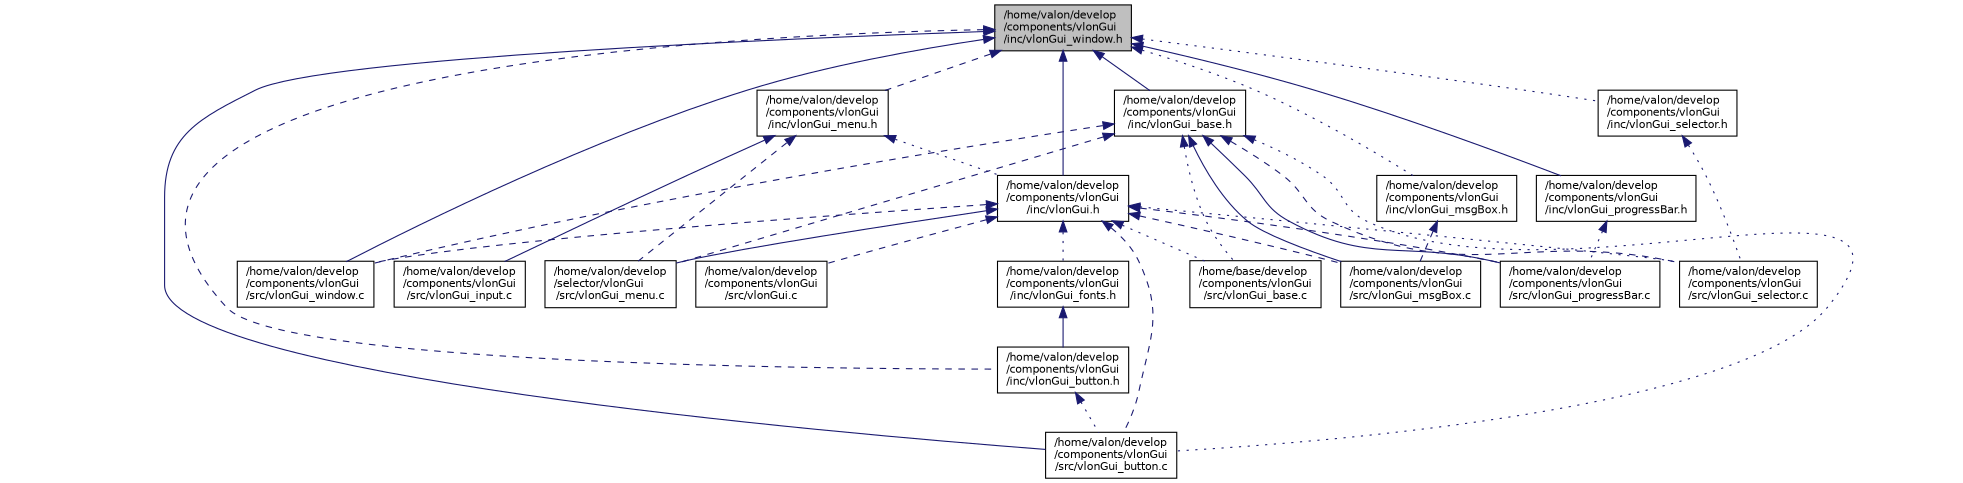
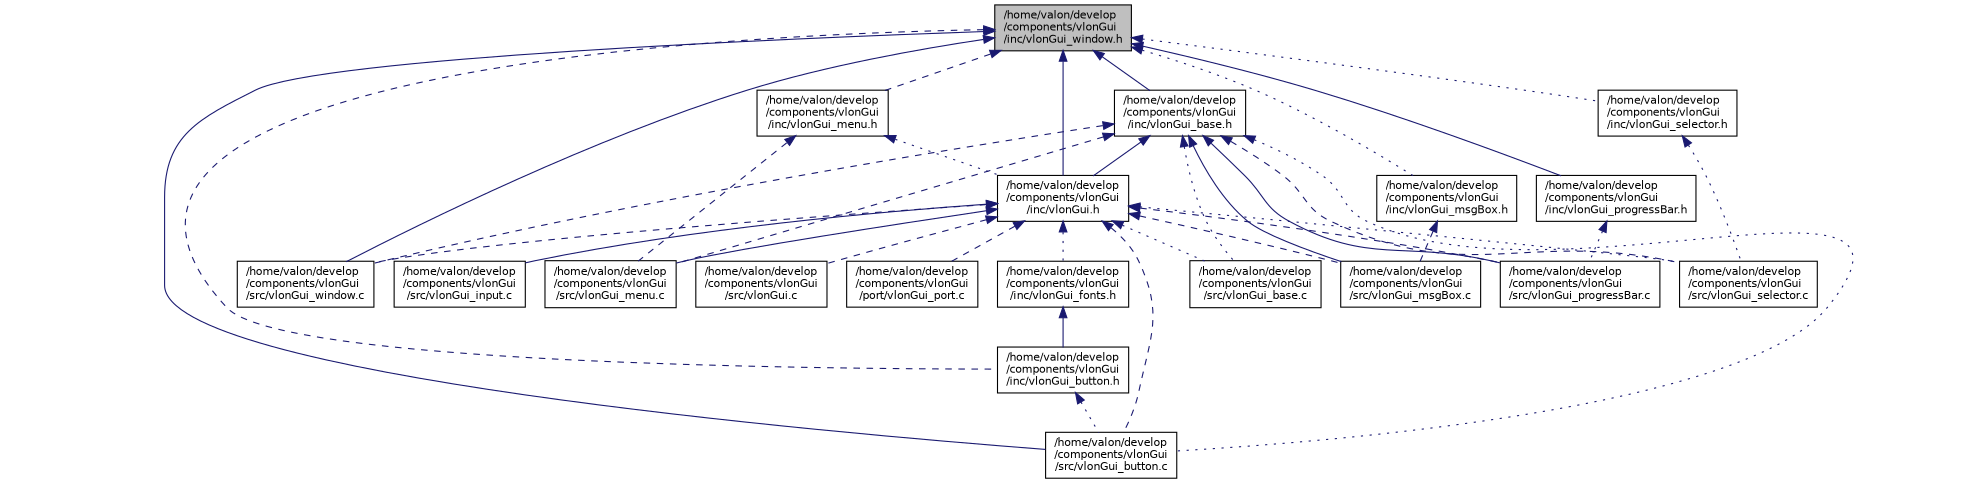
none -> (1117, 159)
(634, 200) -> (709, 232)
(611, 284) -> (611, 284)
none -> (912, 284)
(1255, 284) -> (1255, 284)
